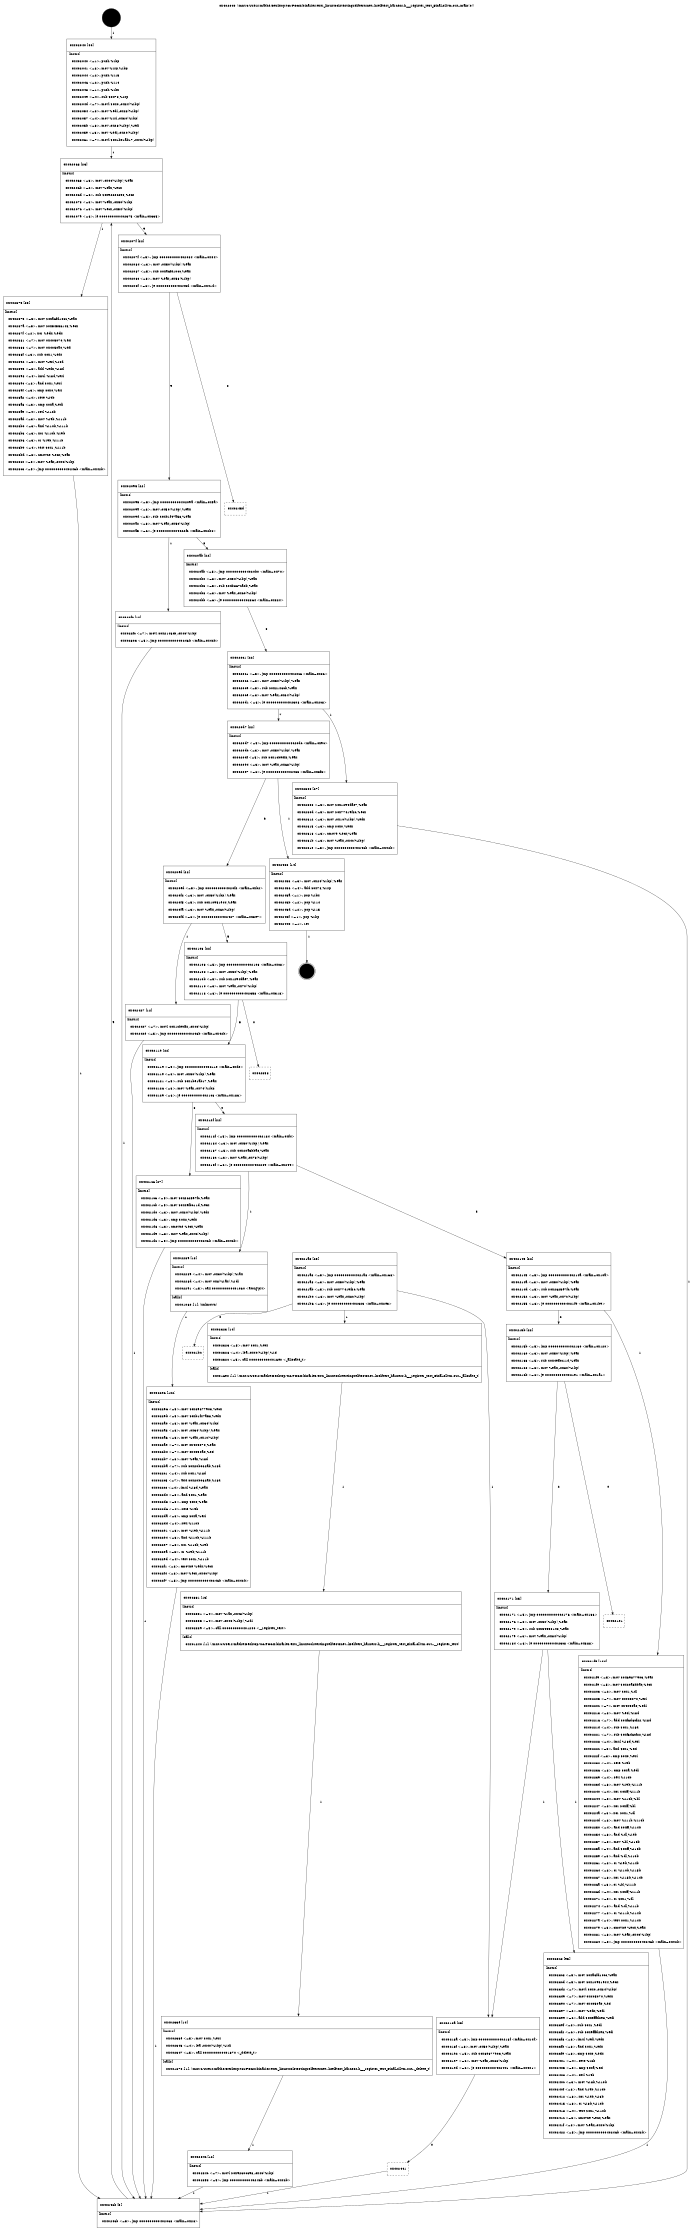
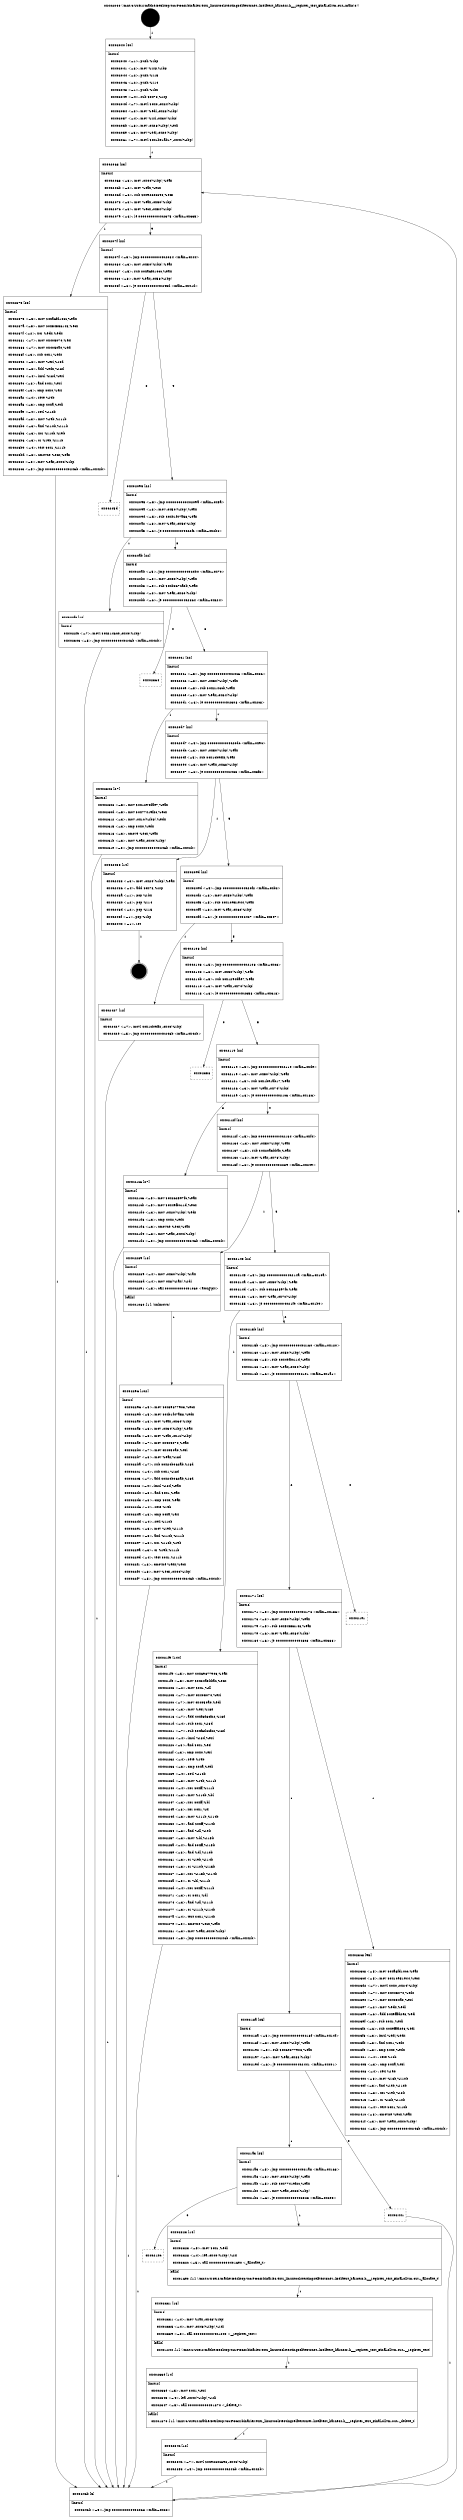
none -> (151, 680)
(490, 1622) -> (289, 2108)
